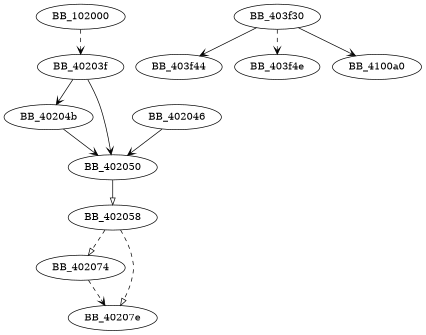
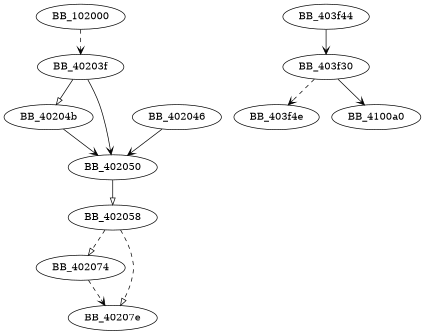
(231, 40) -> (326, 38)
(67, 89) -> (67, 89)
